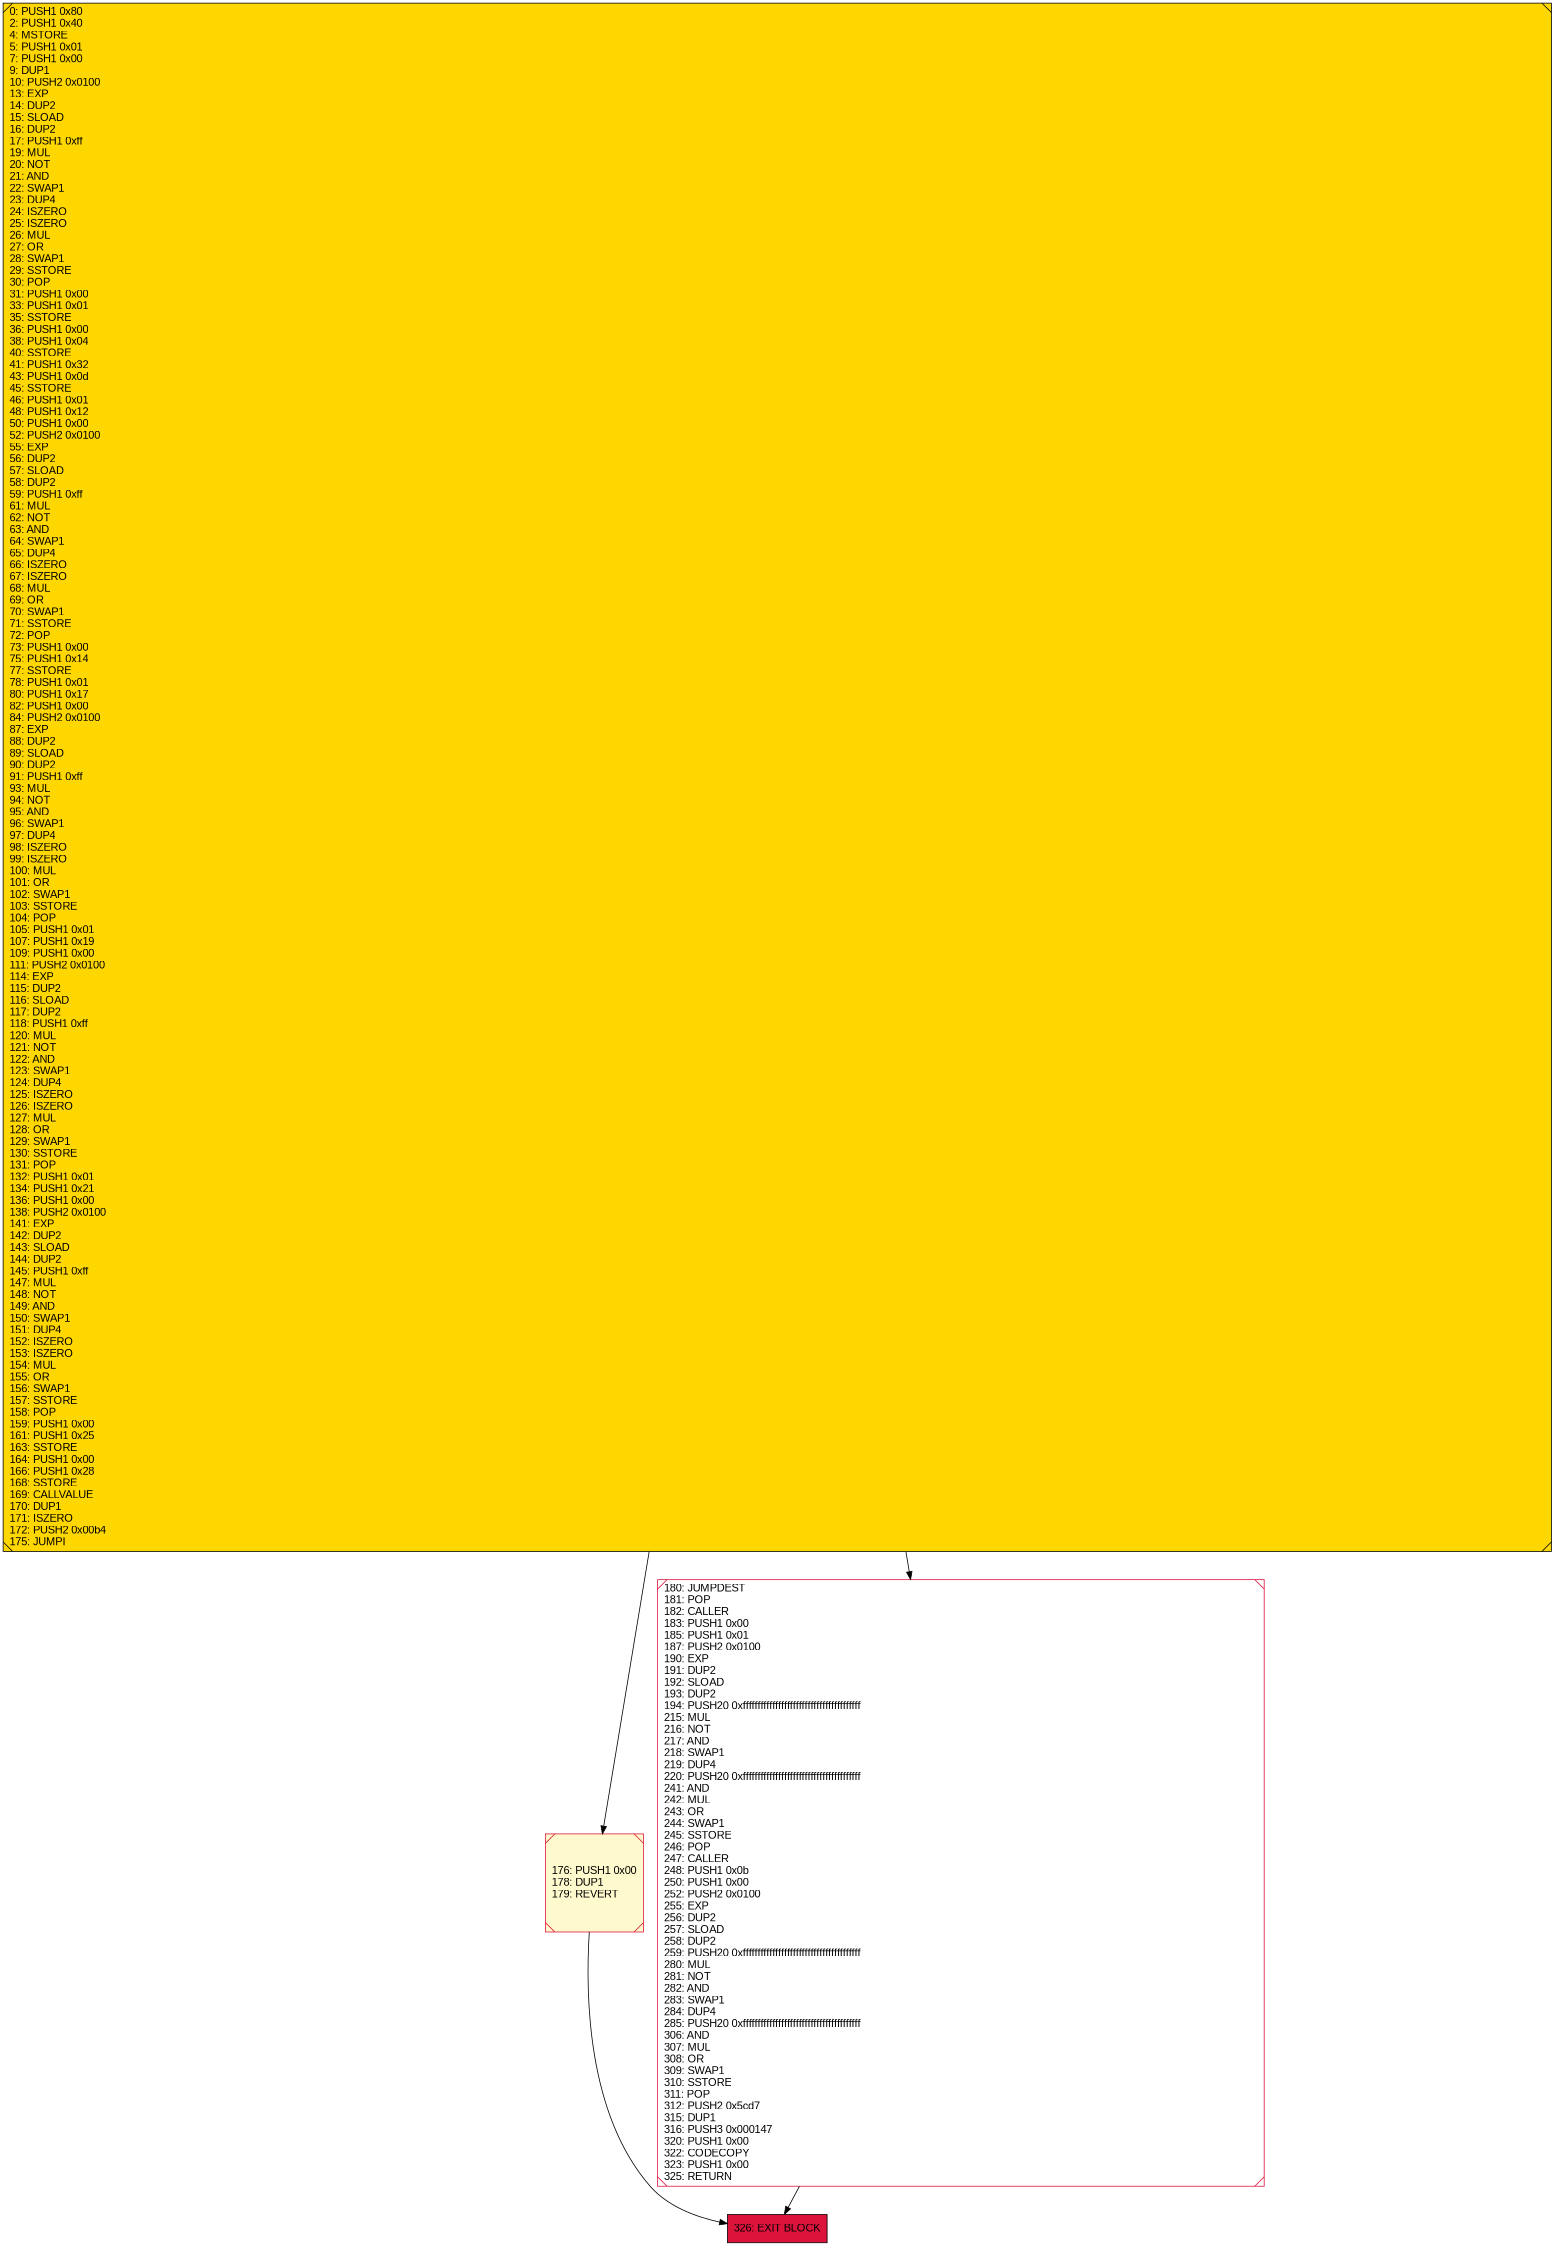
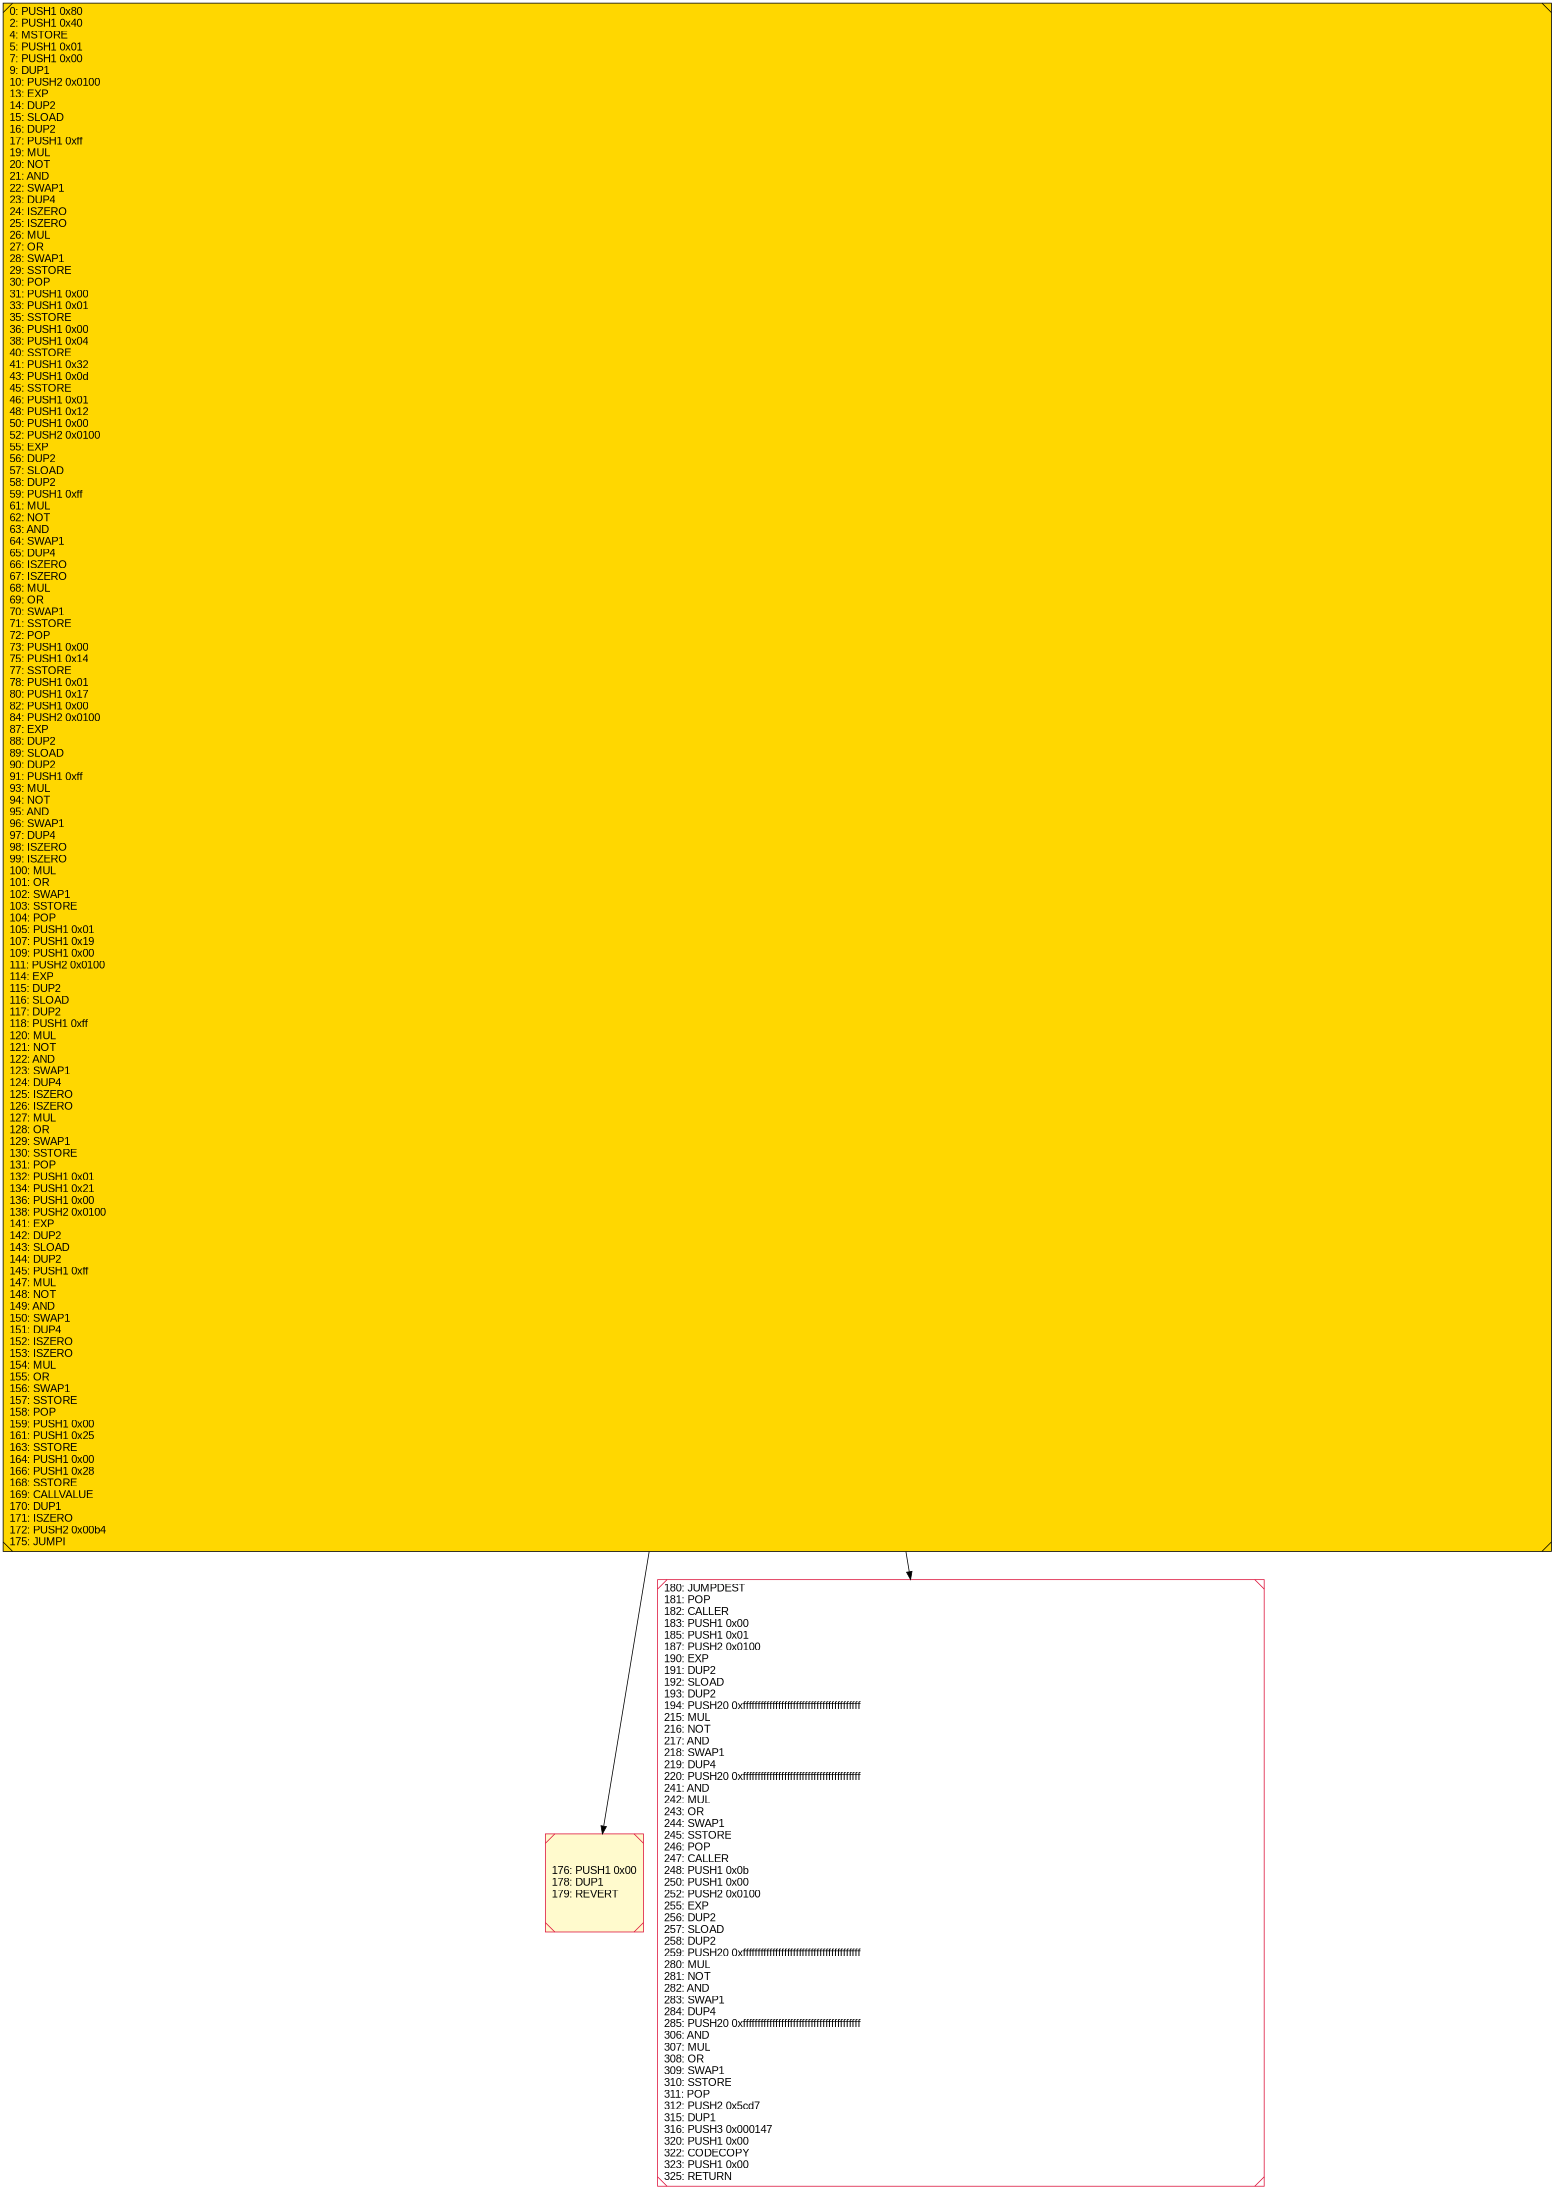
(777, 2229) -> none
